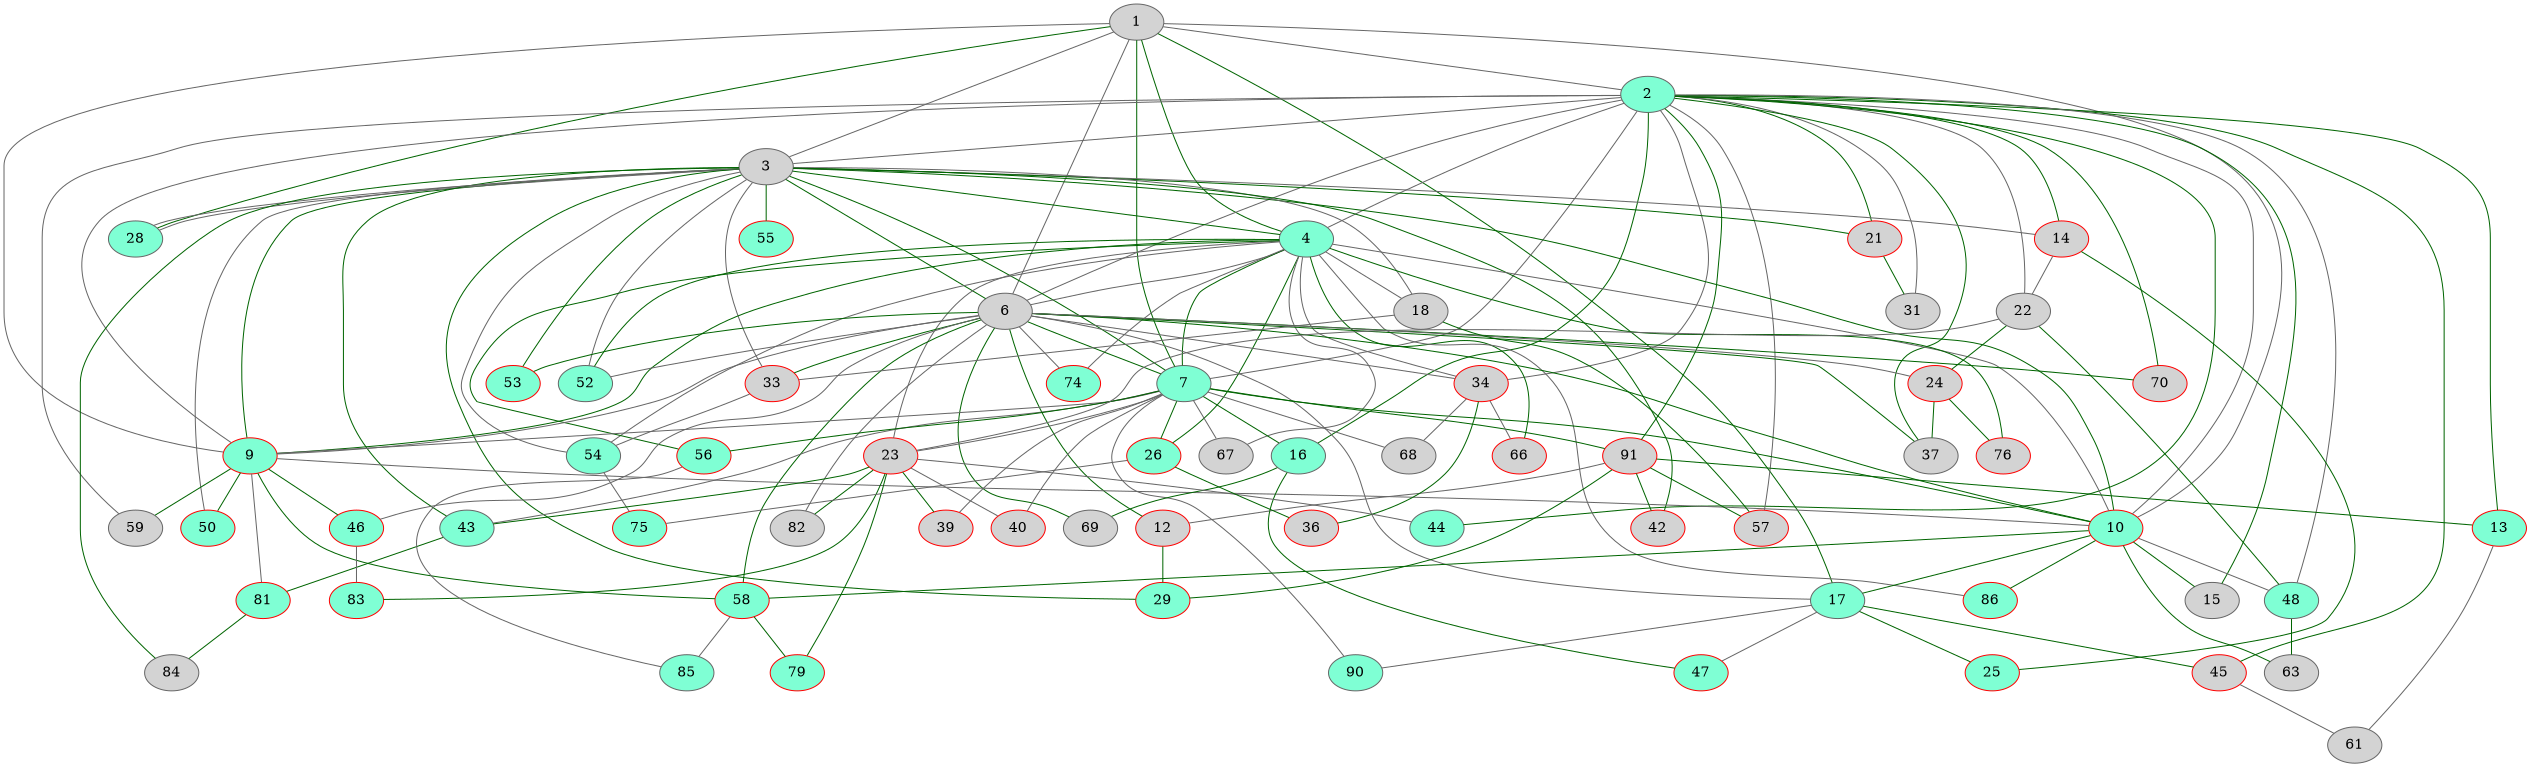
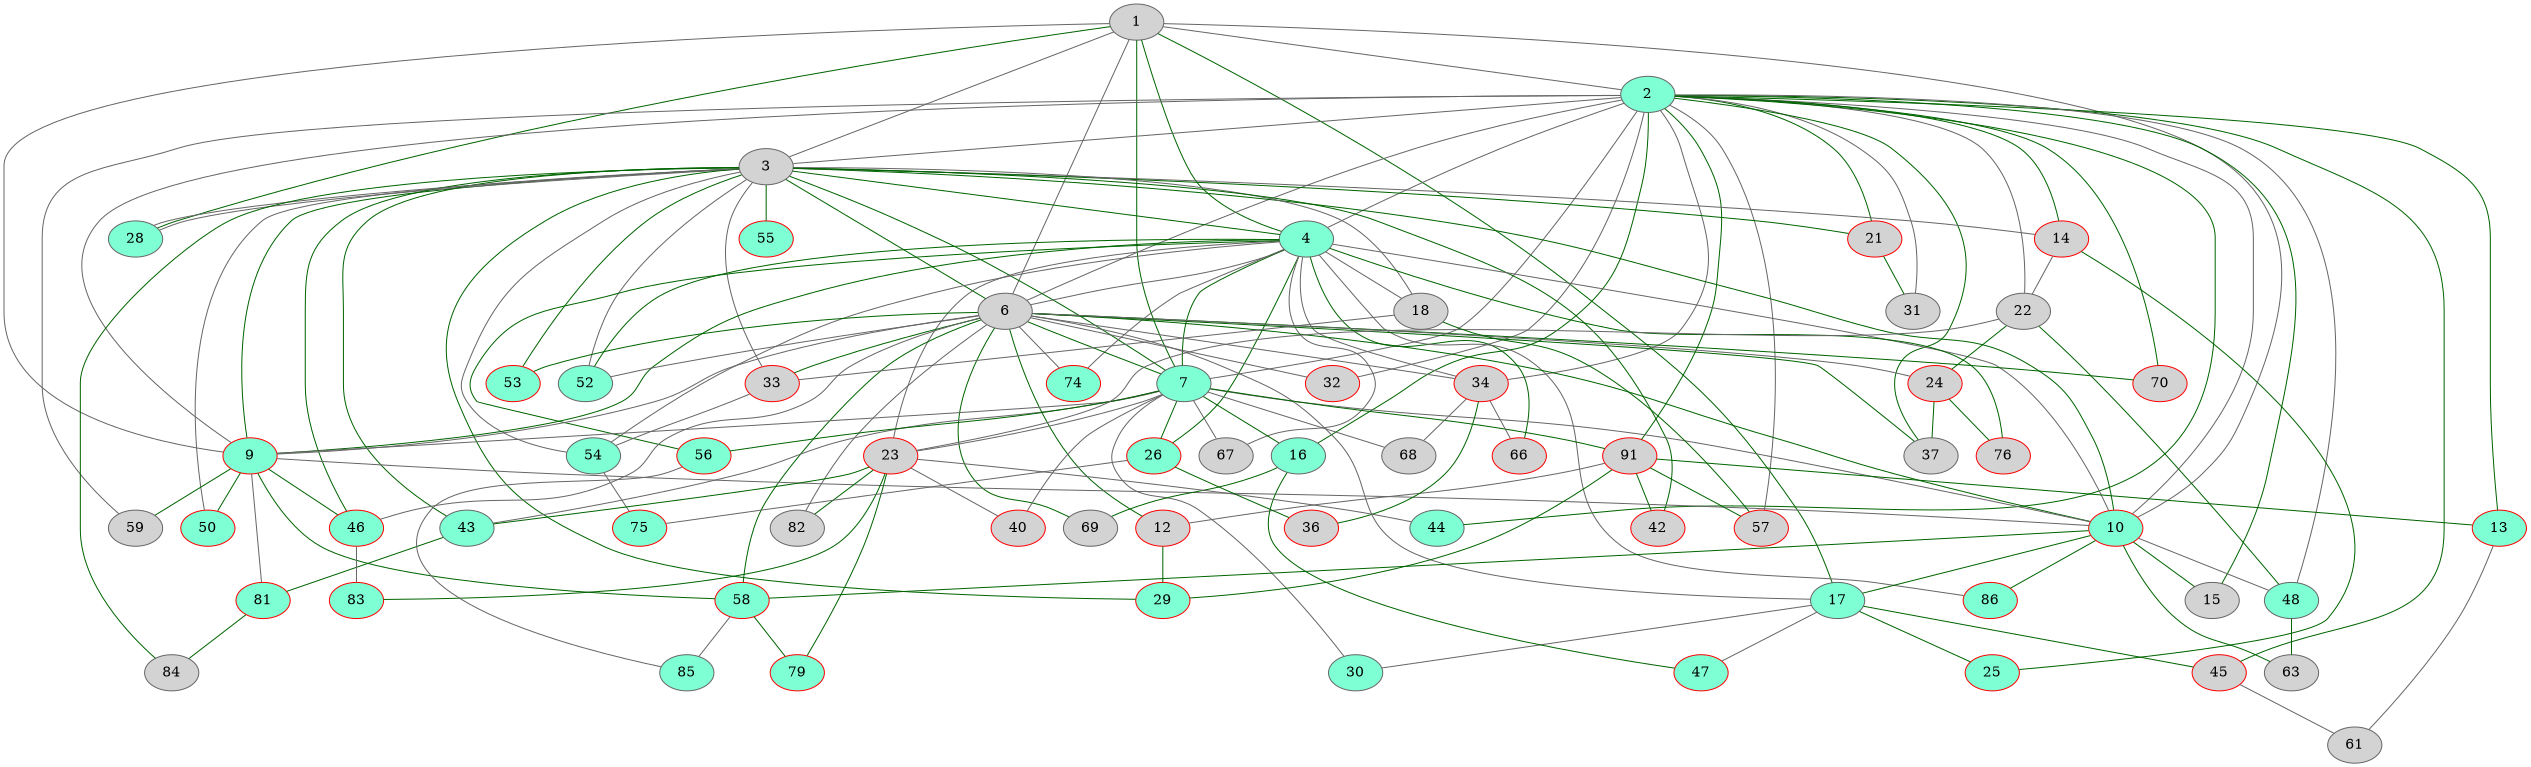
none -> (367, 208)
none -> (1333, 384)
(1653, 436) -> (1653, 436)
(946, 528) -> none
(1356, 673) -> (1356, 673)
